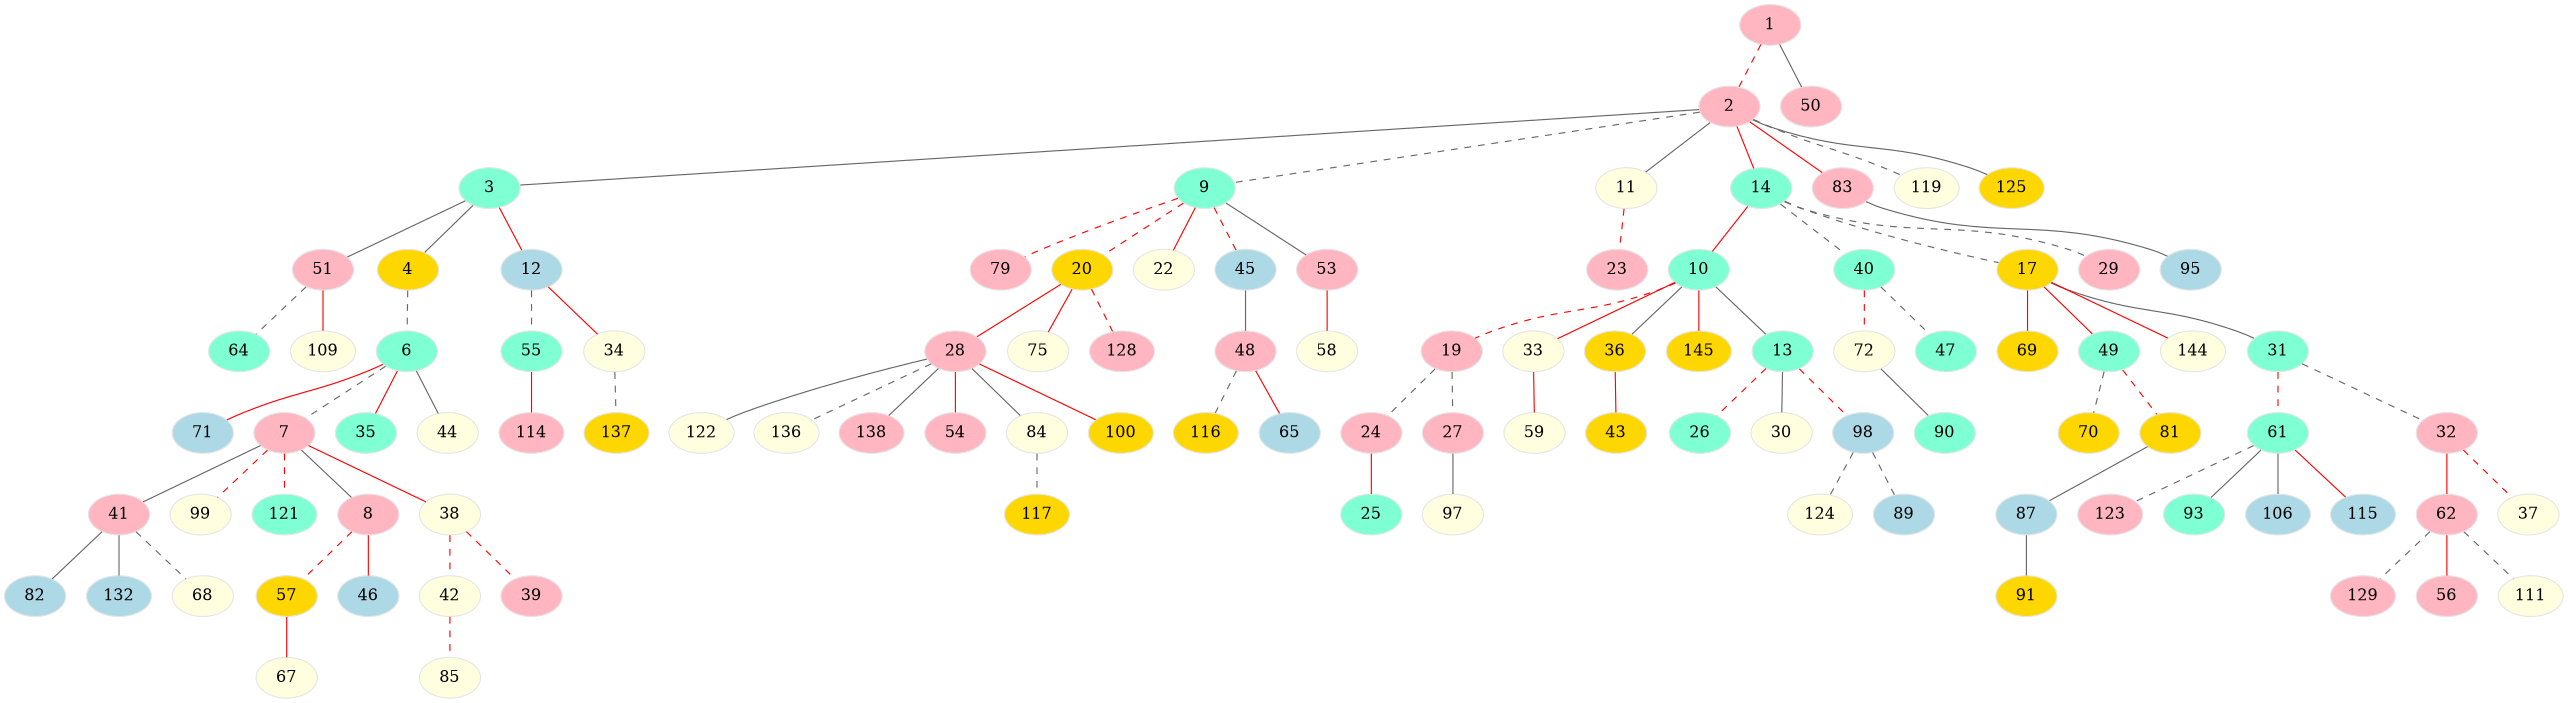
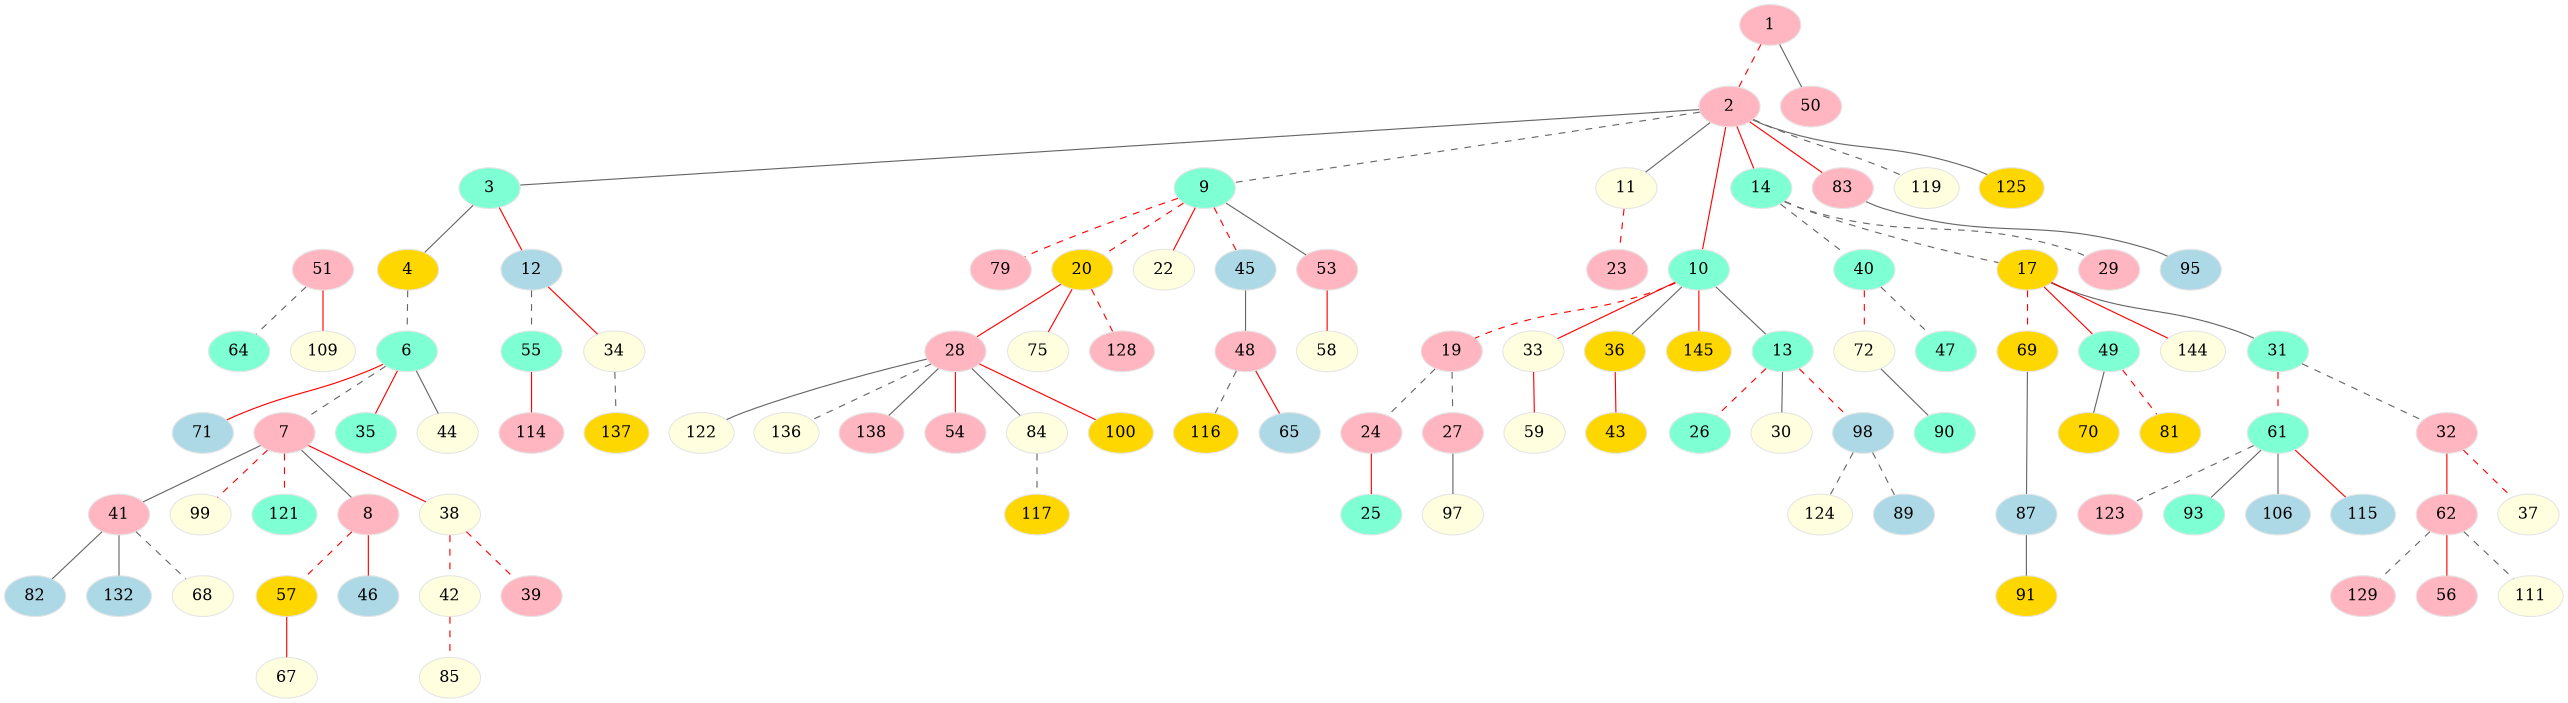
(406, 229) -> none
(1730, 229) -> (1714, 188)
(2028, 311) -> (2028, 311)
(2099, 392) -> (2099, 392)
(2099, 474) -> (2027, 433)
